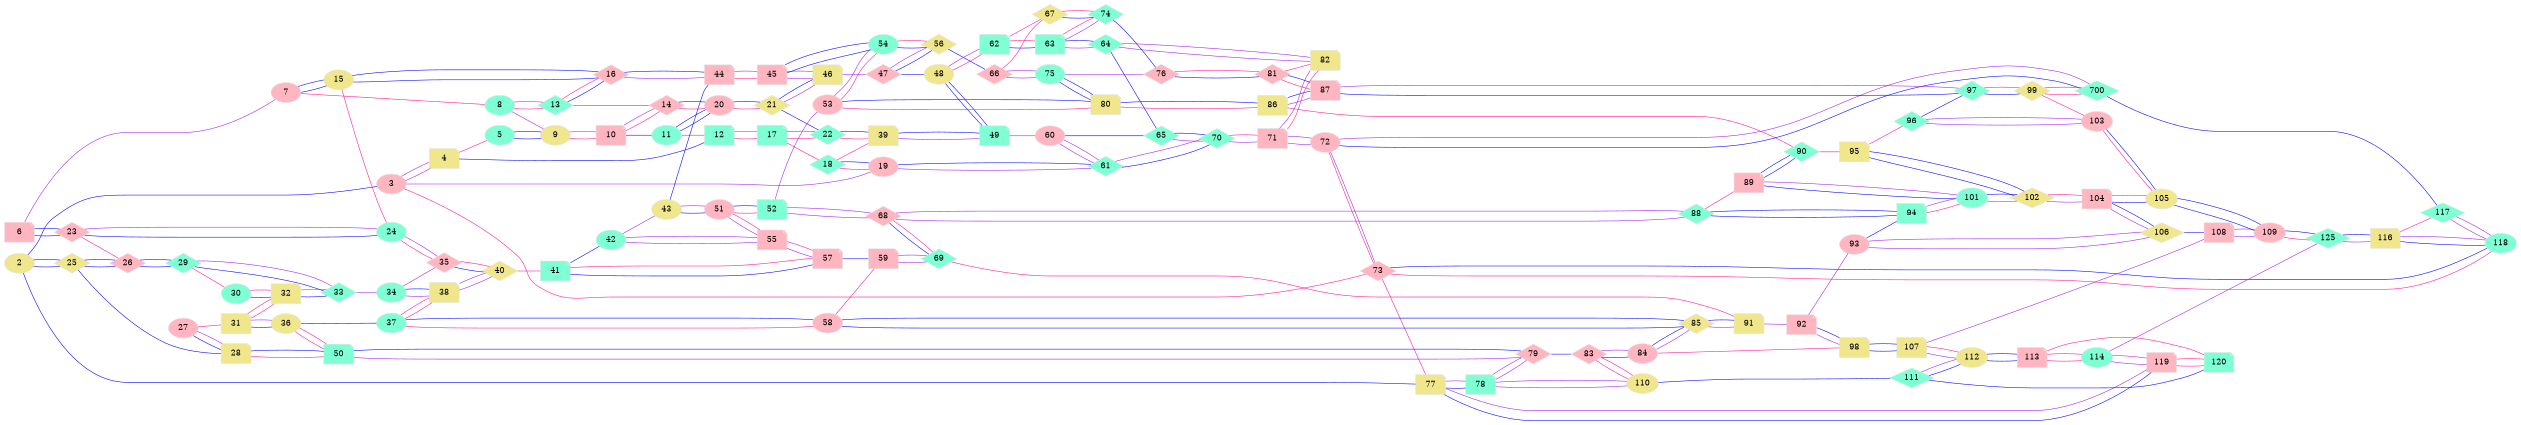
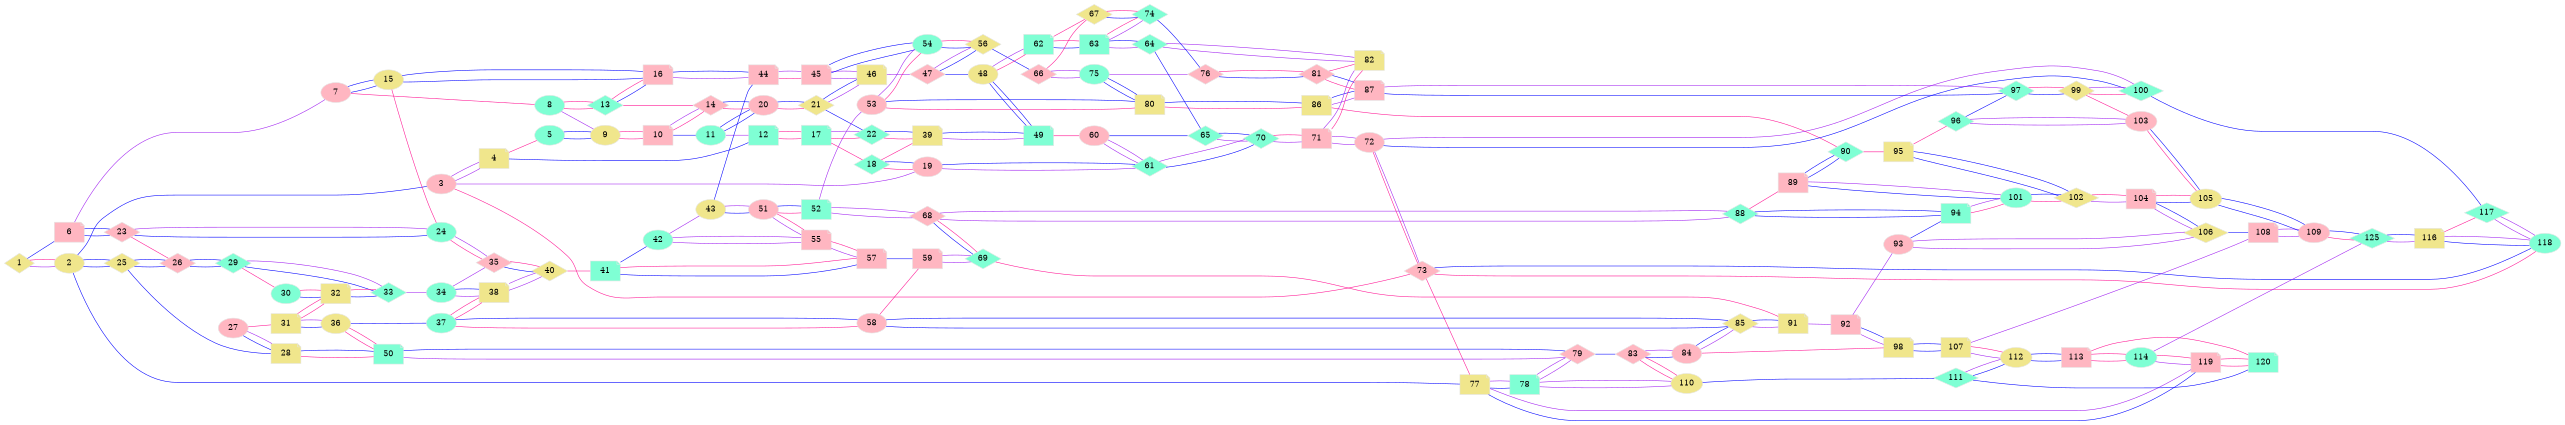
(611, 75) -> (658, 75)
(2097, 91) -> (2141, 91)
none -> (19, 263)
